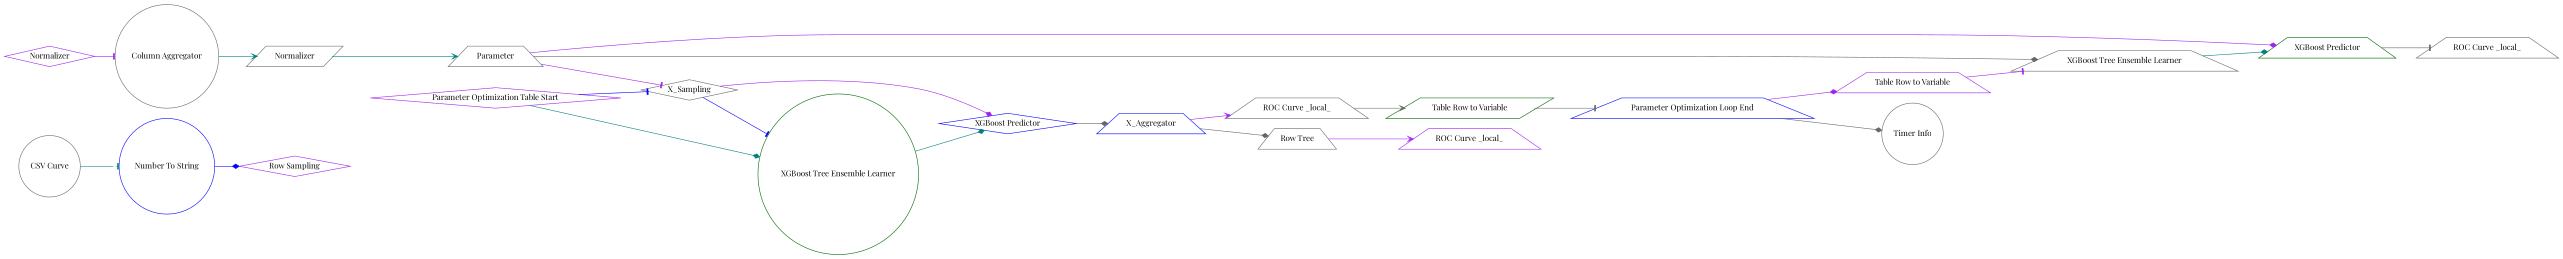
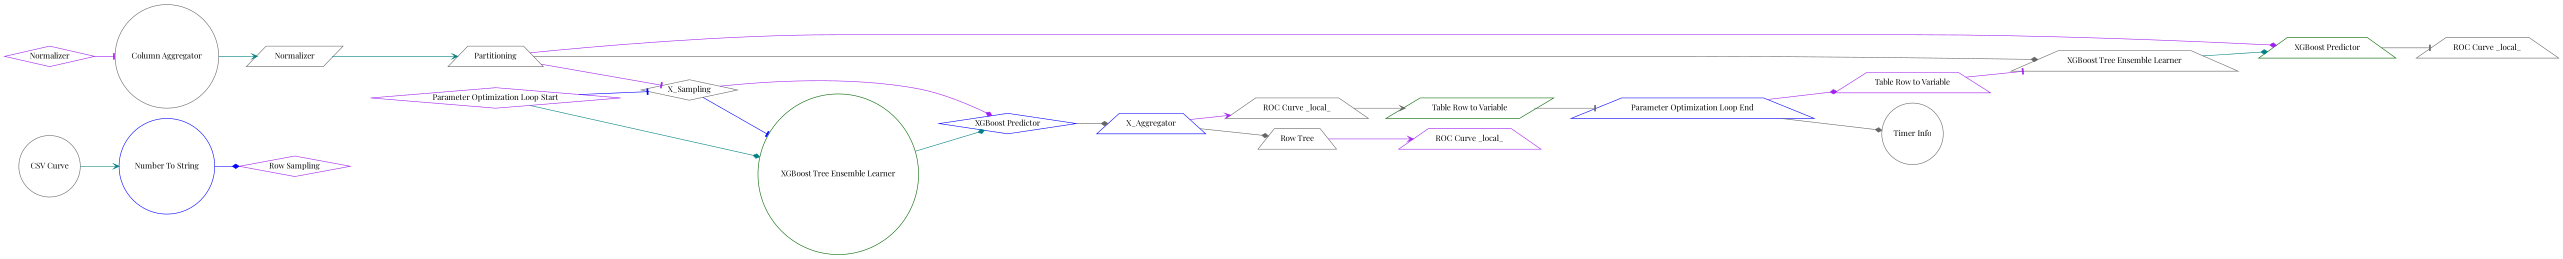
(496, 56) -> (496, 56)
(496, 98) -> (496, 98)
(97, 166) -> (97, 166)
